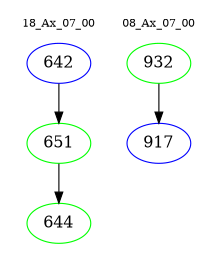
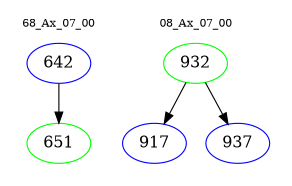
(59, 24) -> (59, 24)
none -> (238, 143)
(59, 223) -> none
